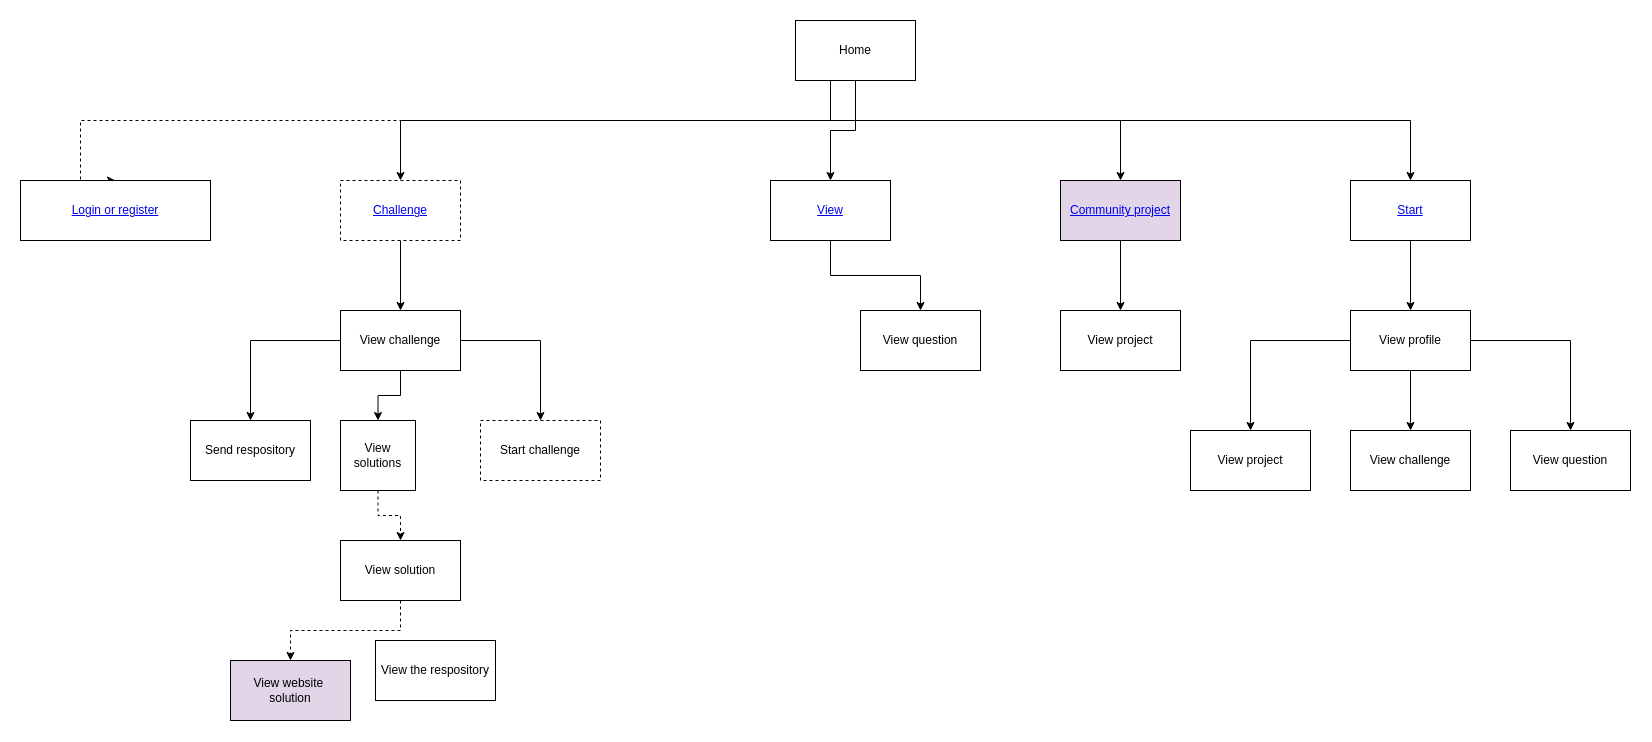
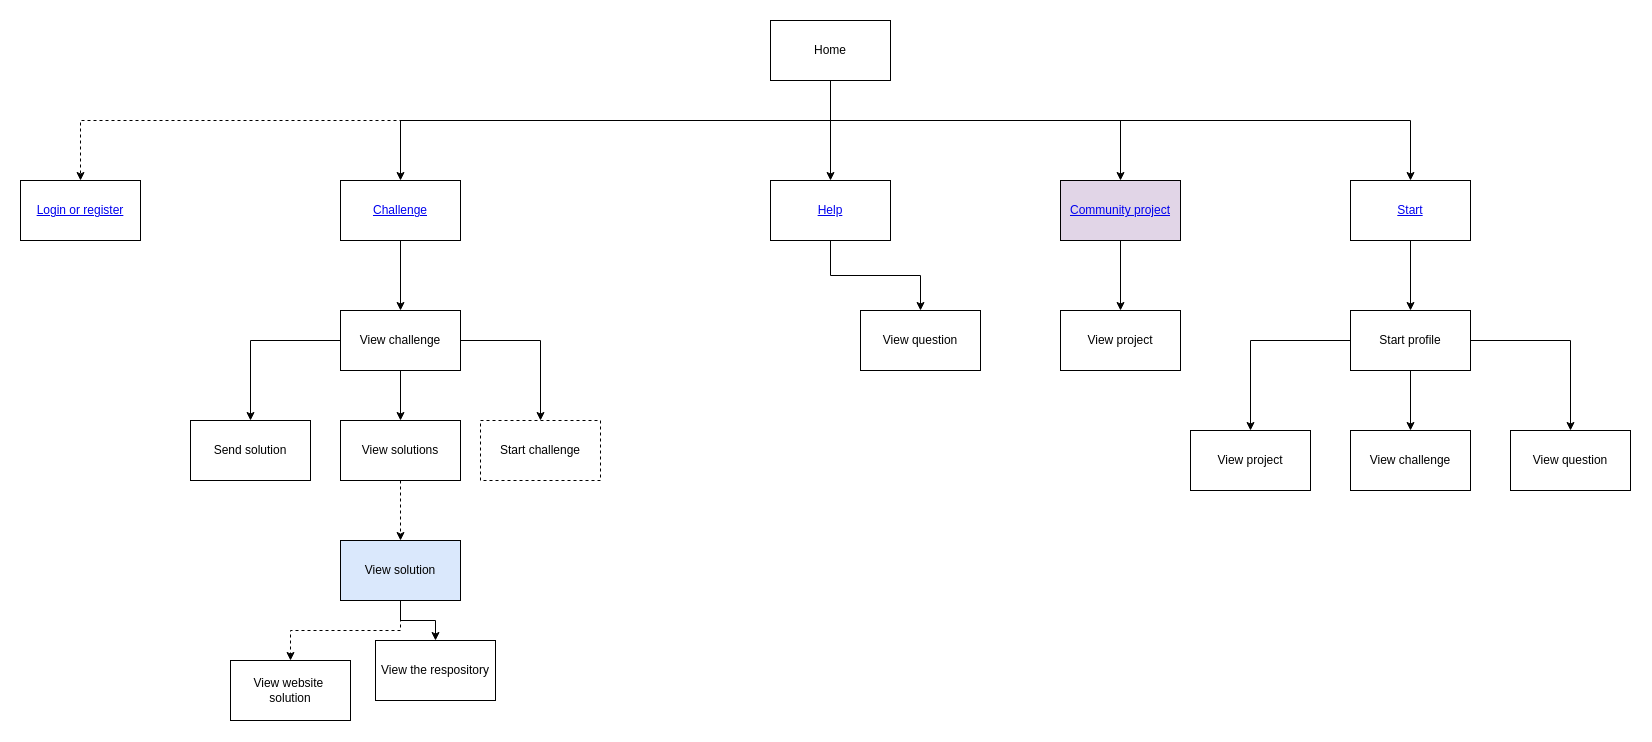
(856, 51) -> (831, 51)
(116, 211) -> (81, 211)
(401, 211) -> (401, 211)
(831, 211) -> (831, 211)
(1411, 341) -> (1411, 341)
(251, 451) -> (251, 451)
(378, 456) -> (401, 451)
(401, 571) -> (401, 571)
none -> (425, 621)
(291, 691) -> (291, 691)
